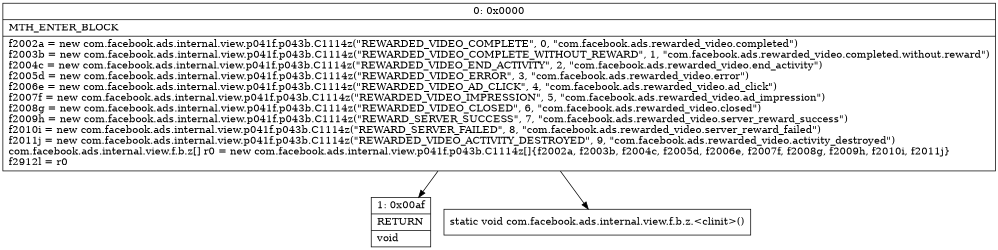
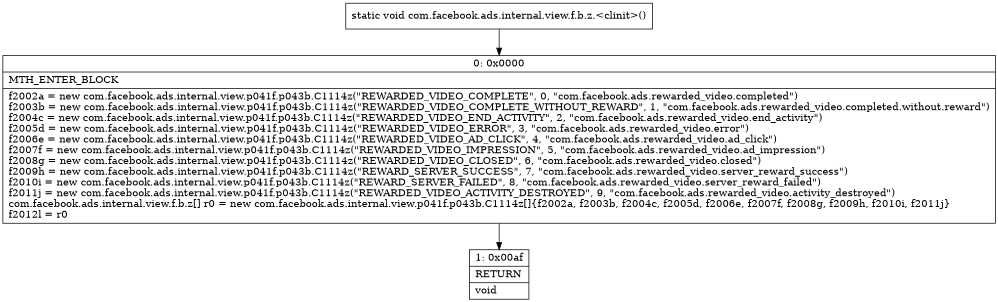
(38, 162) -> (38, 215)
(572, 187) -> (499, 39)
